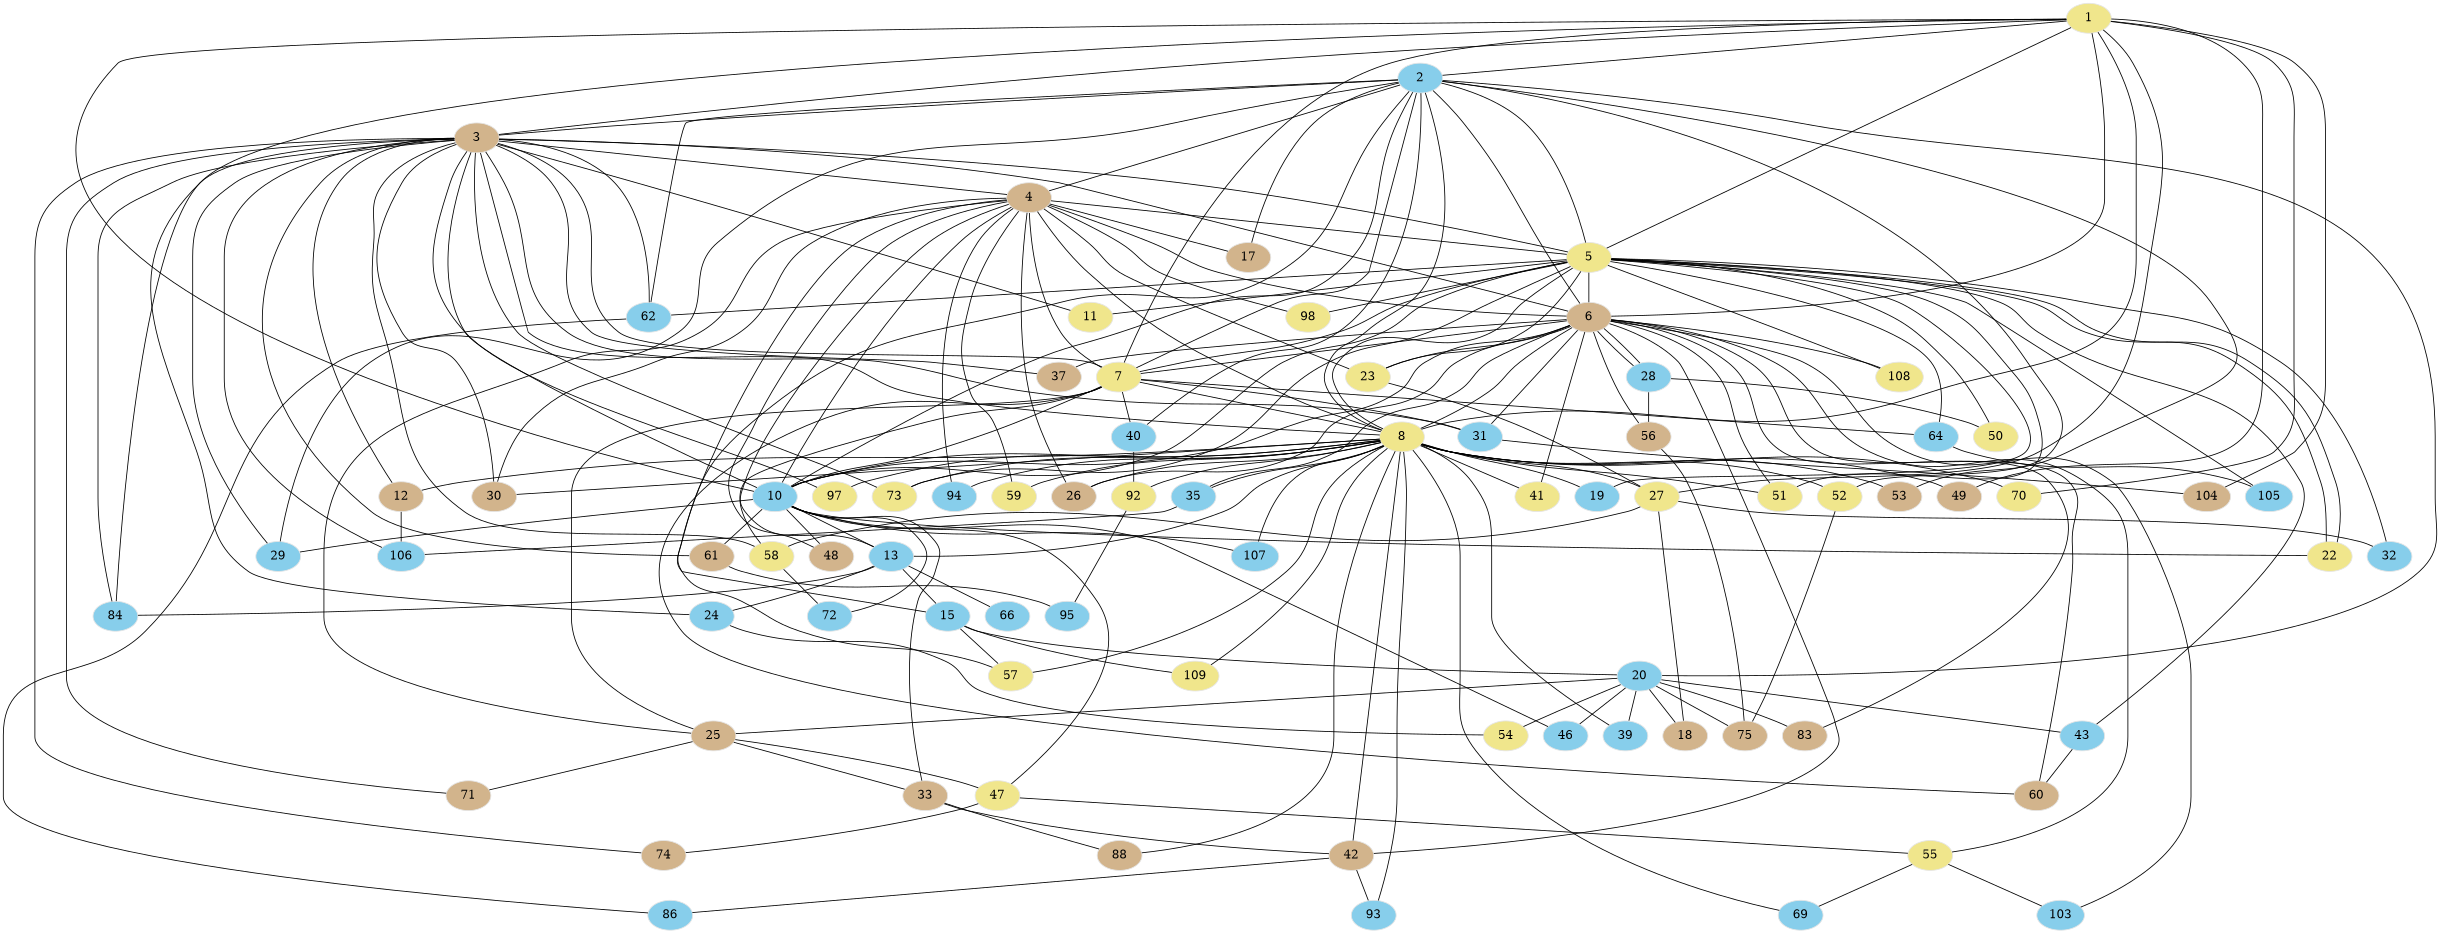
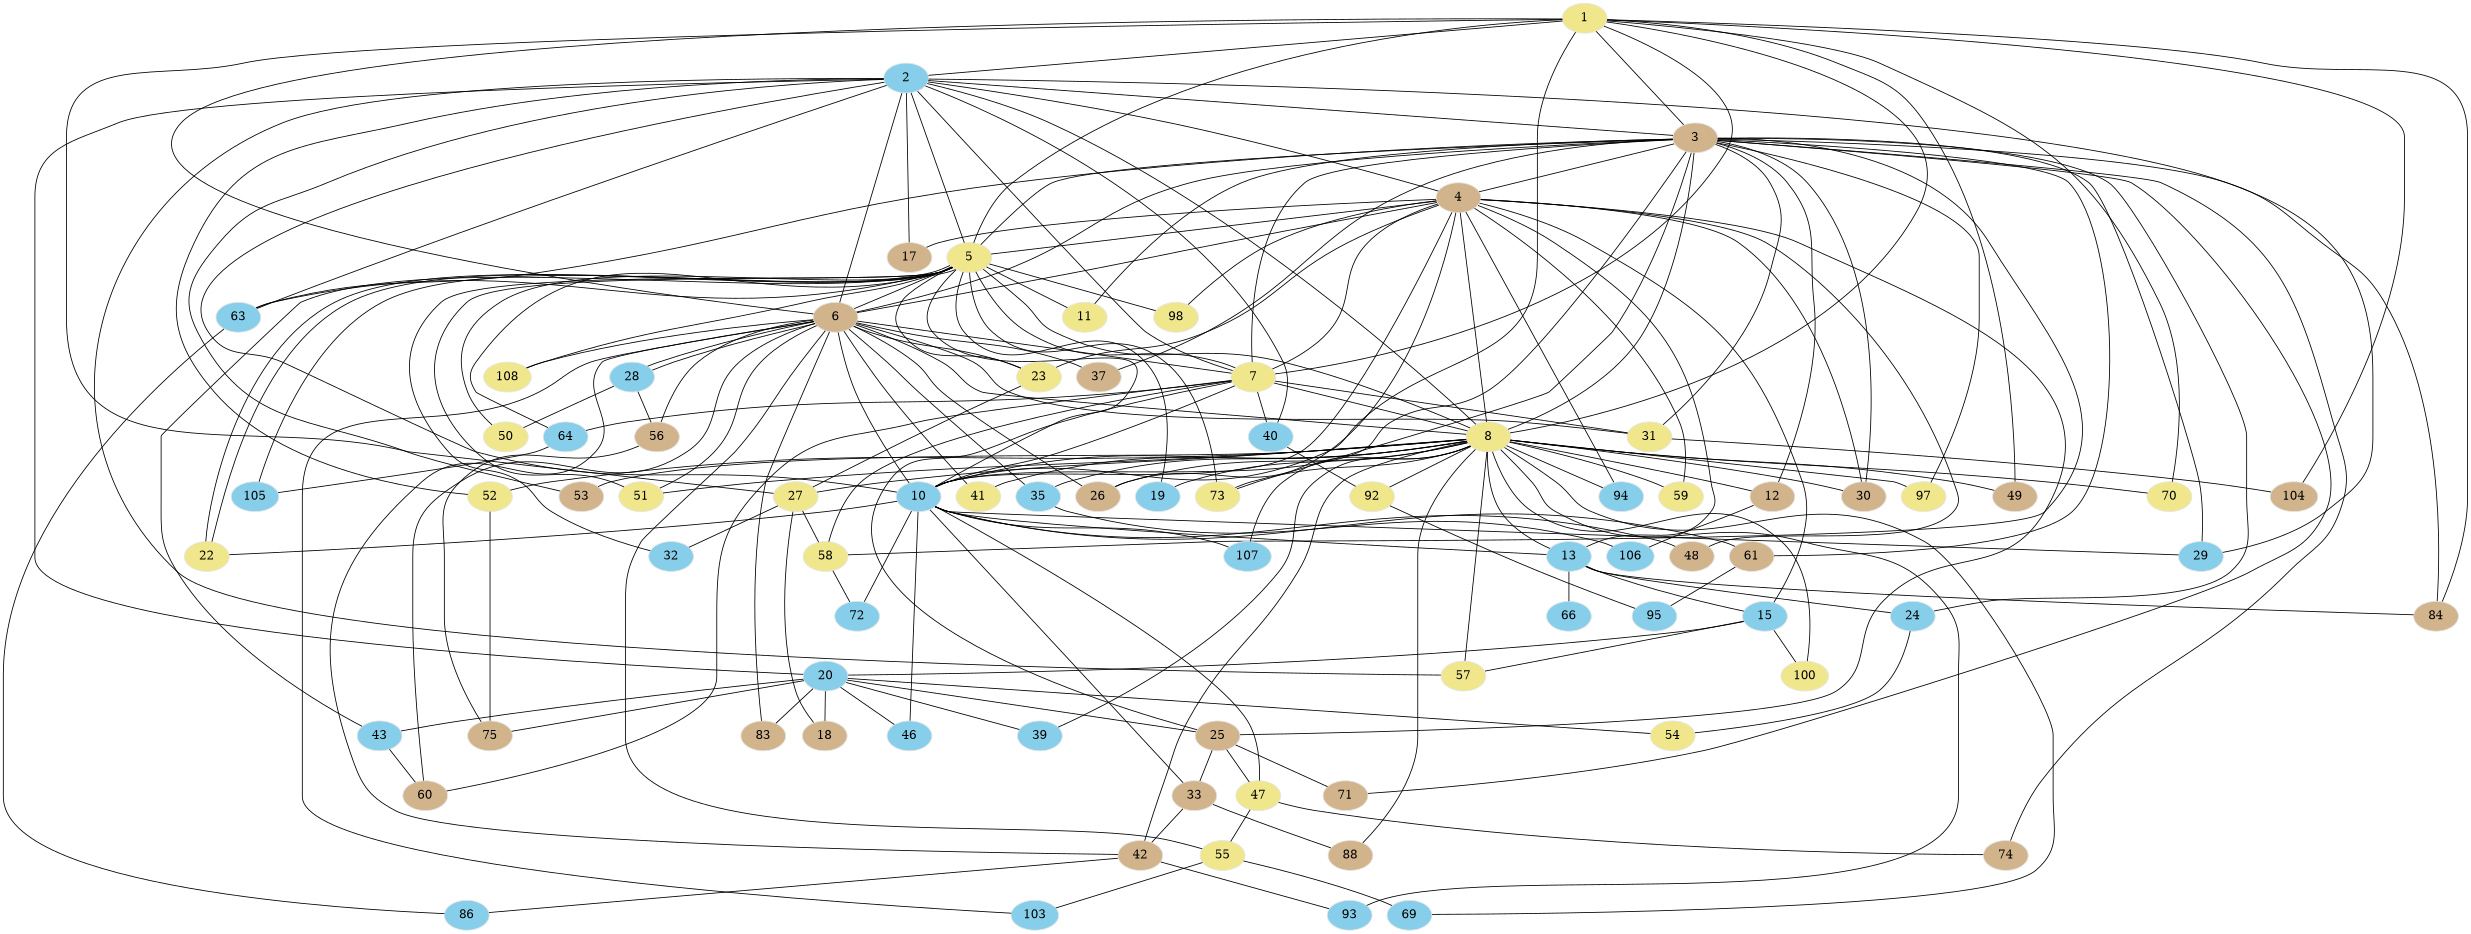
(224, 298) -> none
(649, 317) -> (238, 317)
(1480, 437) -> (1649, 437)
(115, 616) -> (2436, 616)
(1195, 676) -> (1805, 676)
